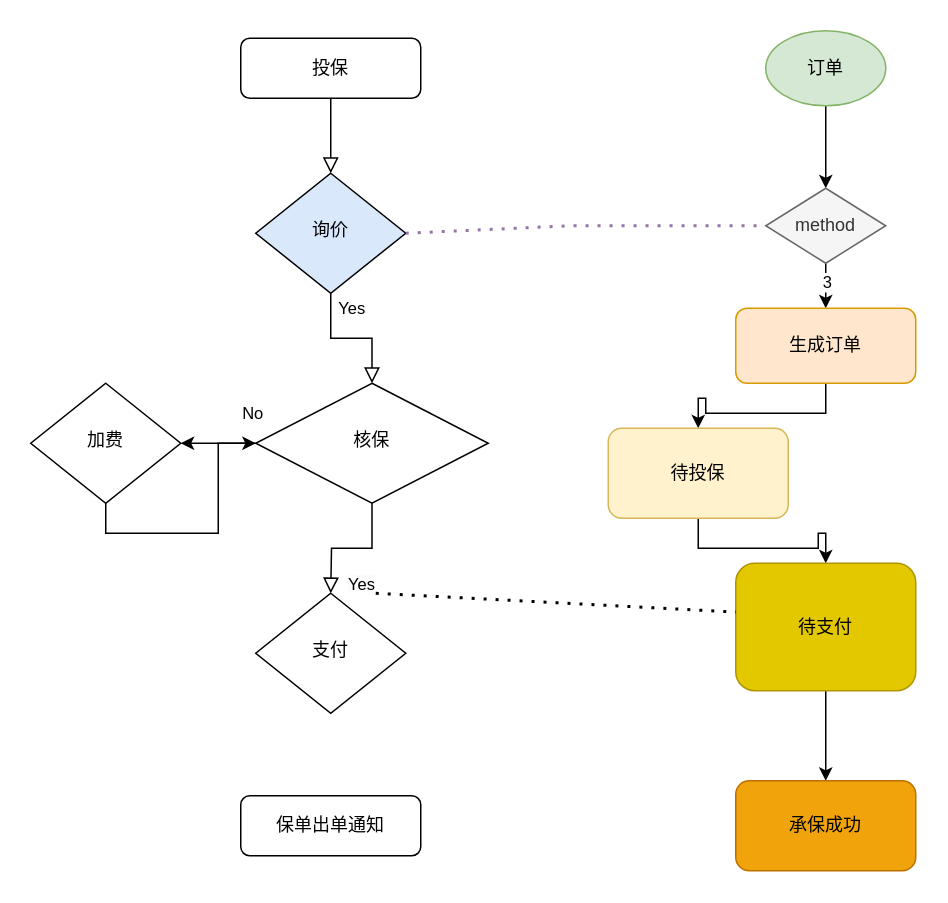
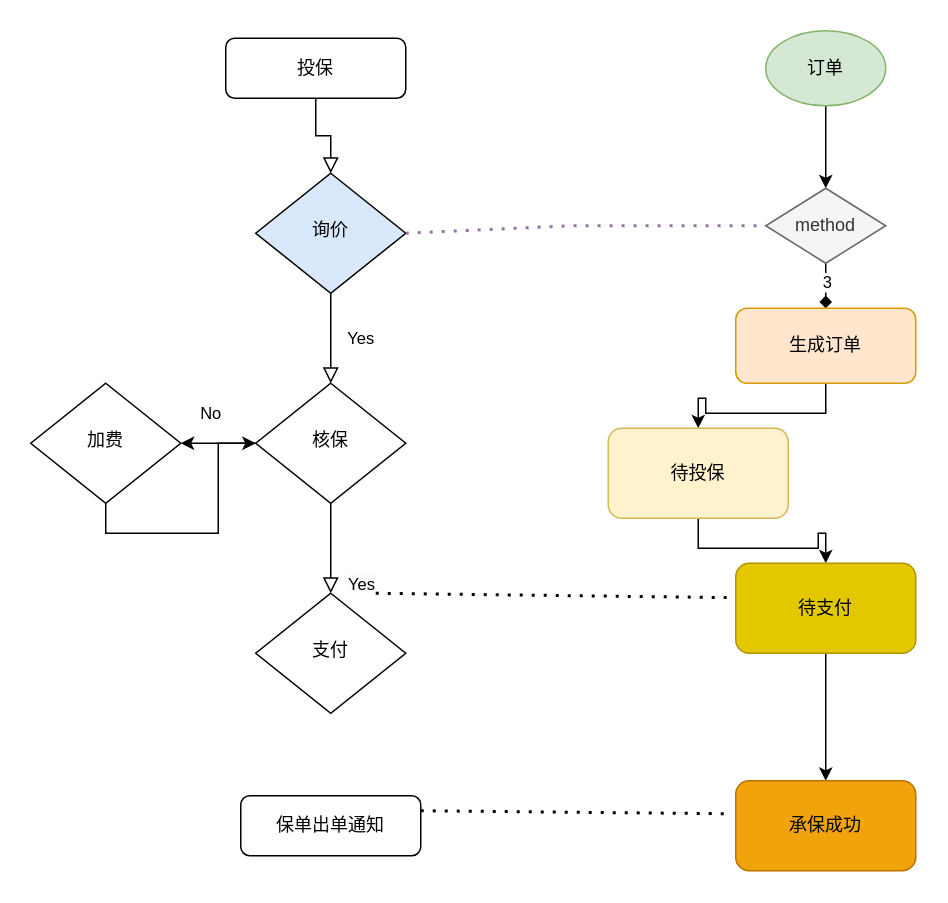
(331, 68) -> (316, 68)
(826, 297) -> (826, 296)
(372, 443) -> (331, 443)
(826, 627) -> (826, 608)
none -> (575, 812)
